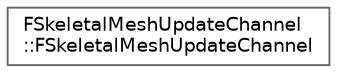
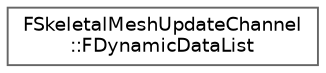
(169, 36) -> (163, 36)
